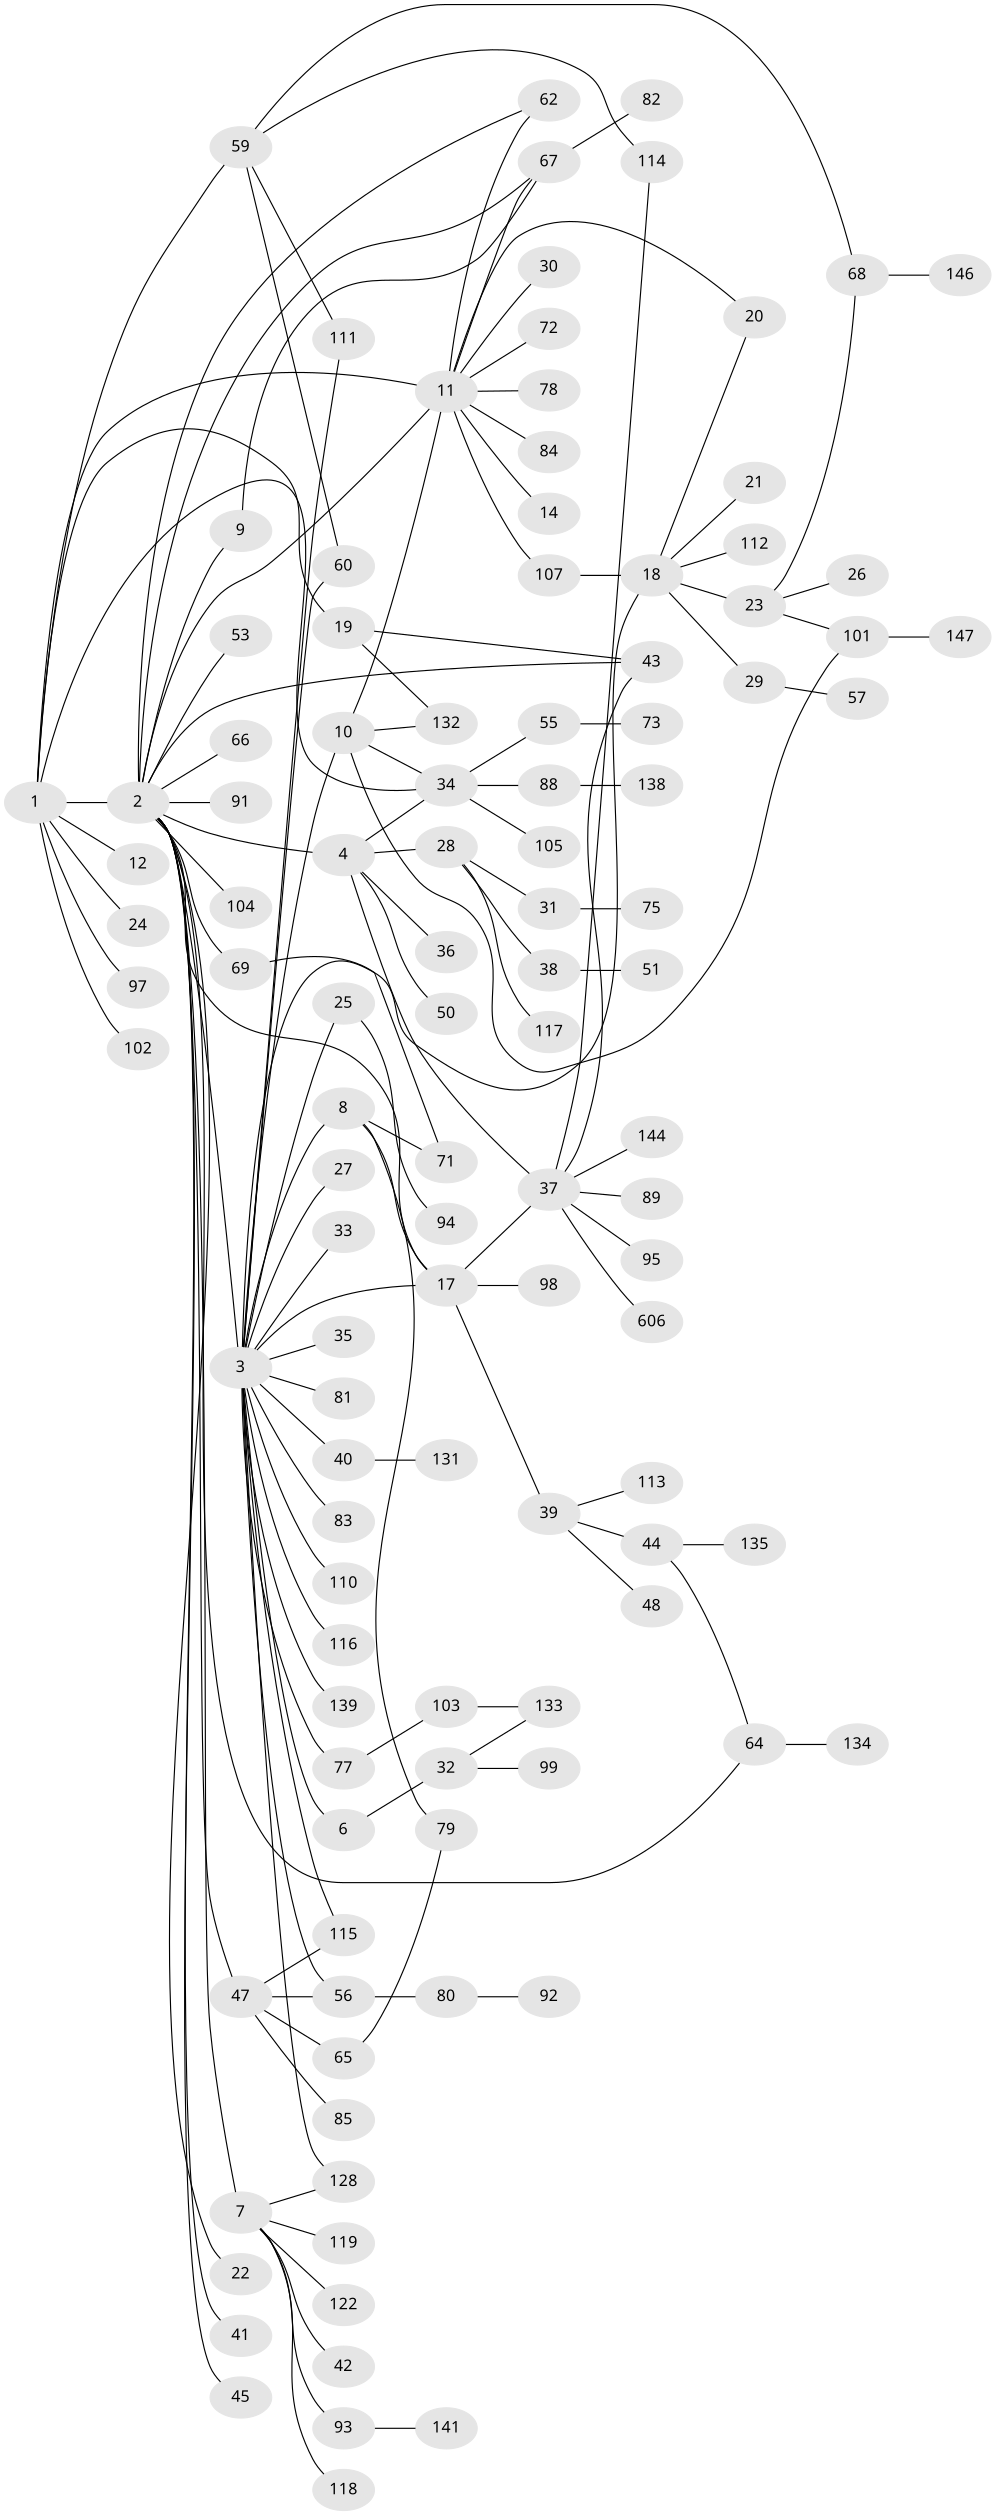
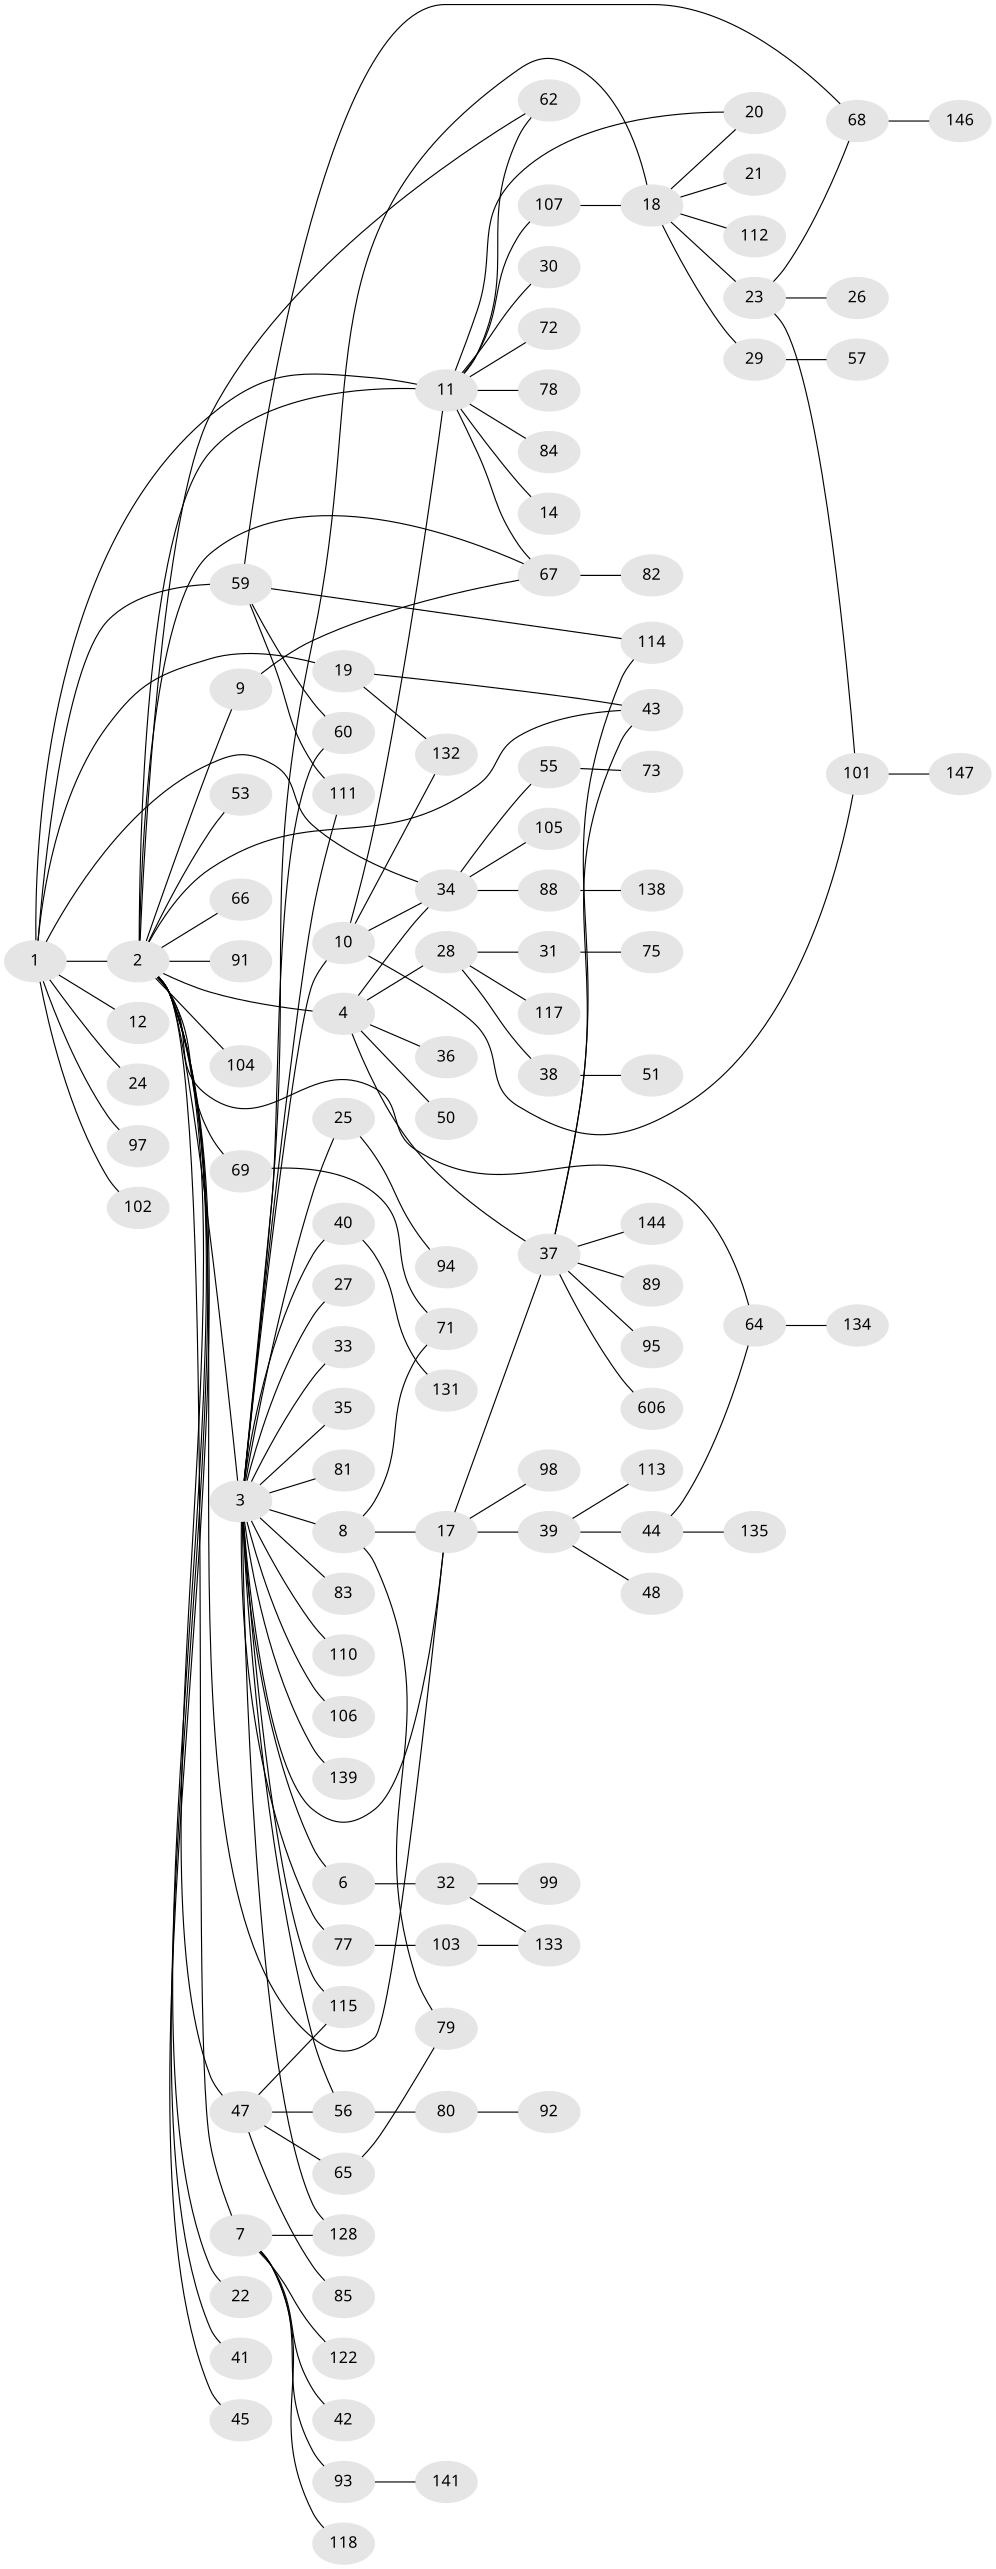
(344, 1645) -> (344, 1717)
(344, 2243) -> none
